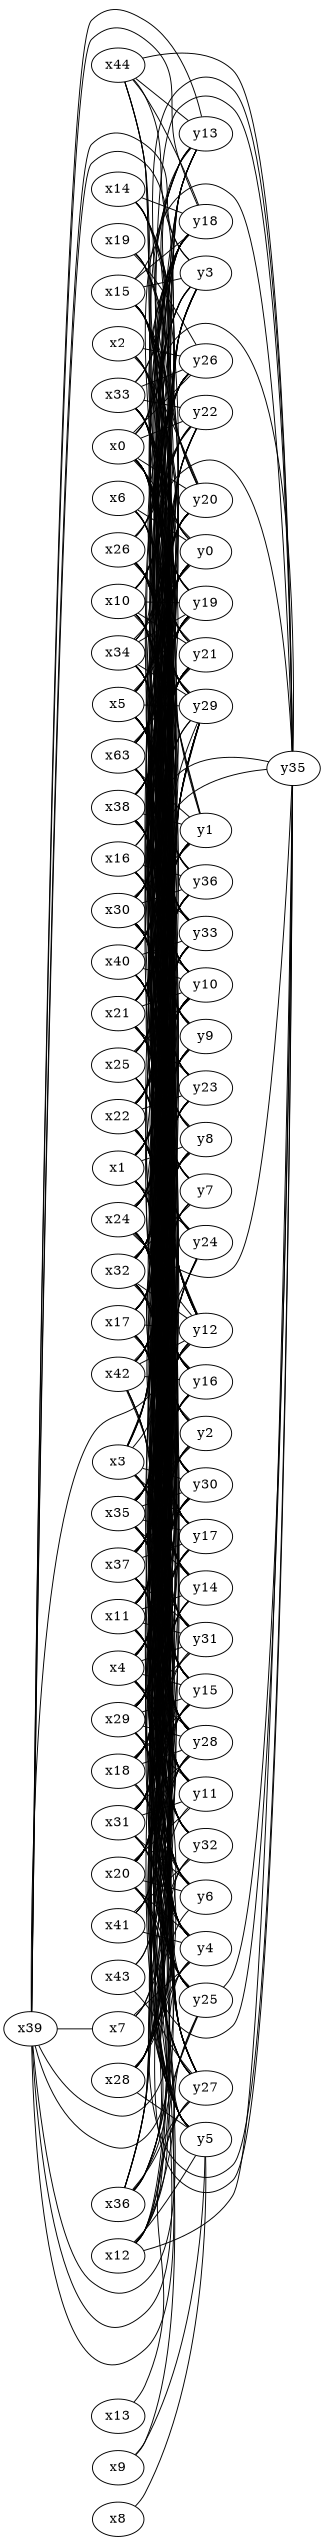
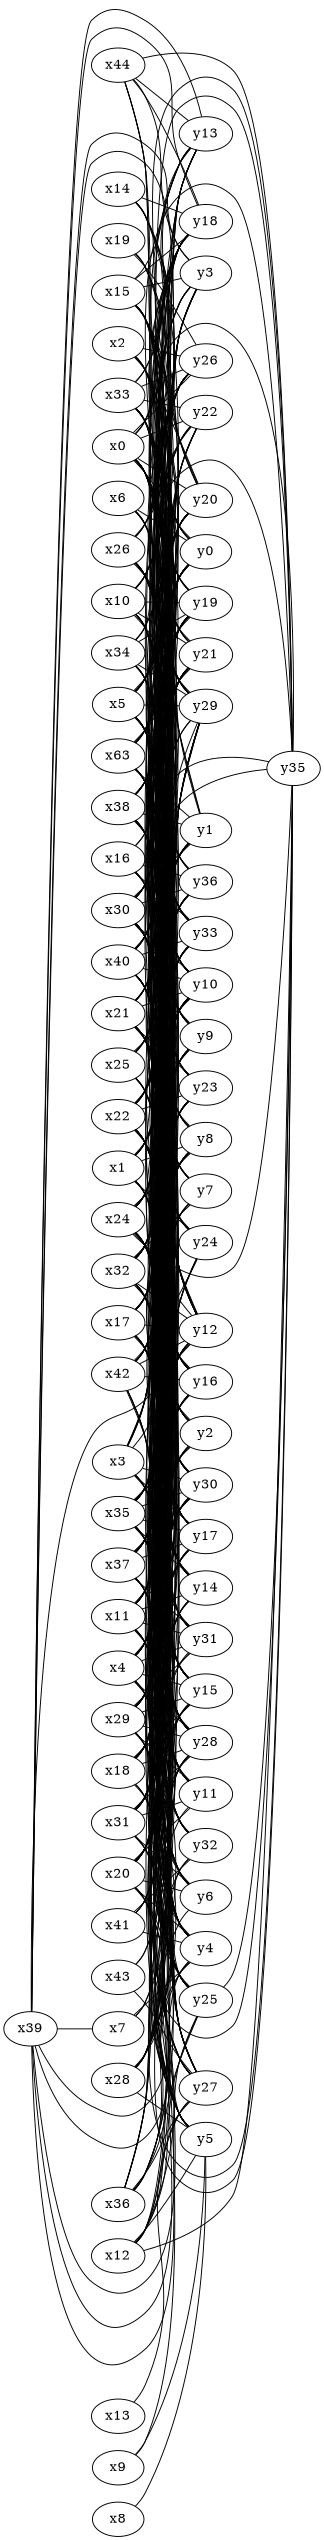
(162, 602) -> (162, 448)
